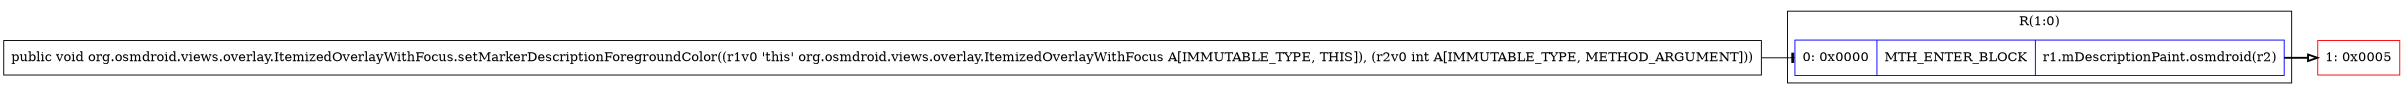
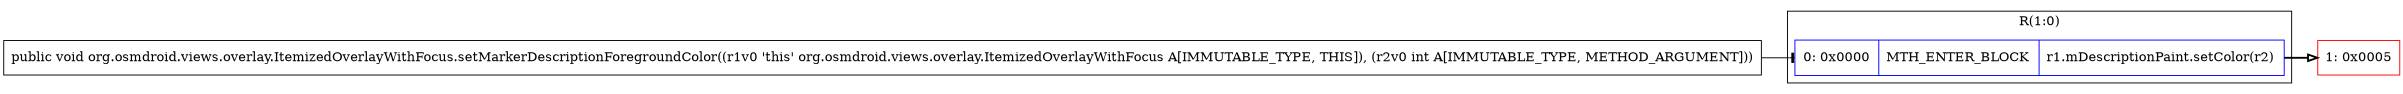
(2160, 57) -> (2160, 57)
